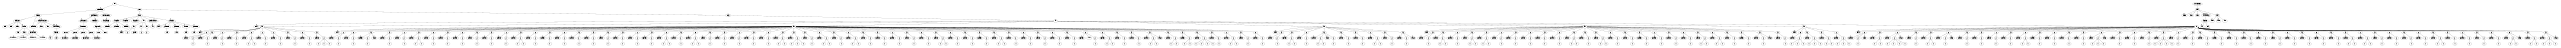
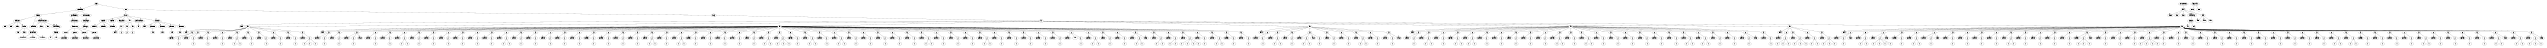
(95, 21) -> none
none -> (85, 27)
(134, 32) -> none
(33, 38) -> none
